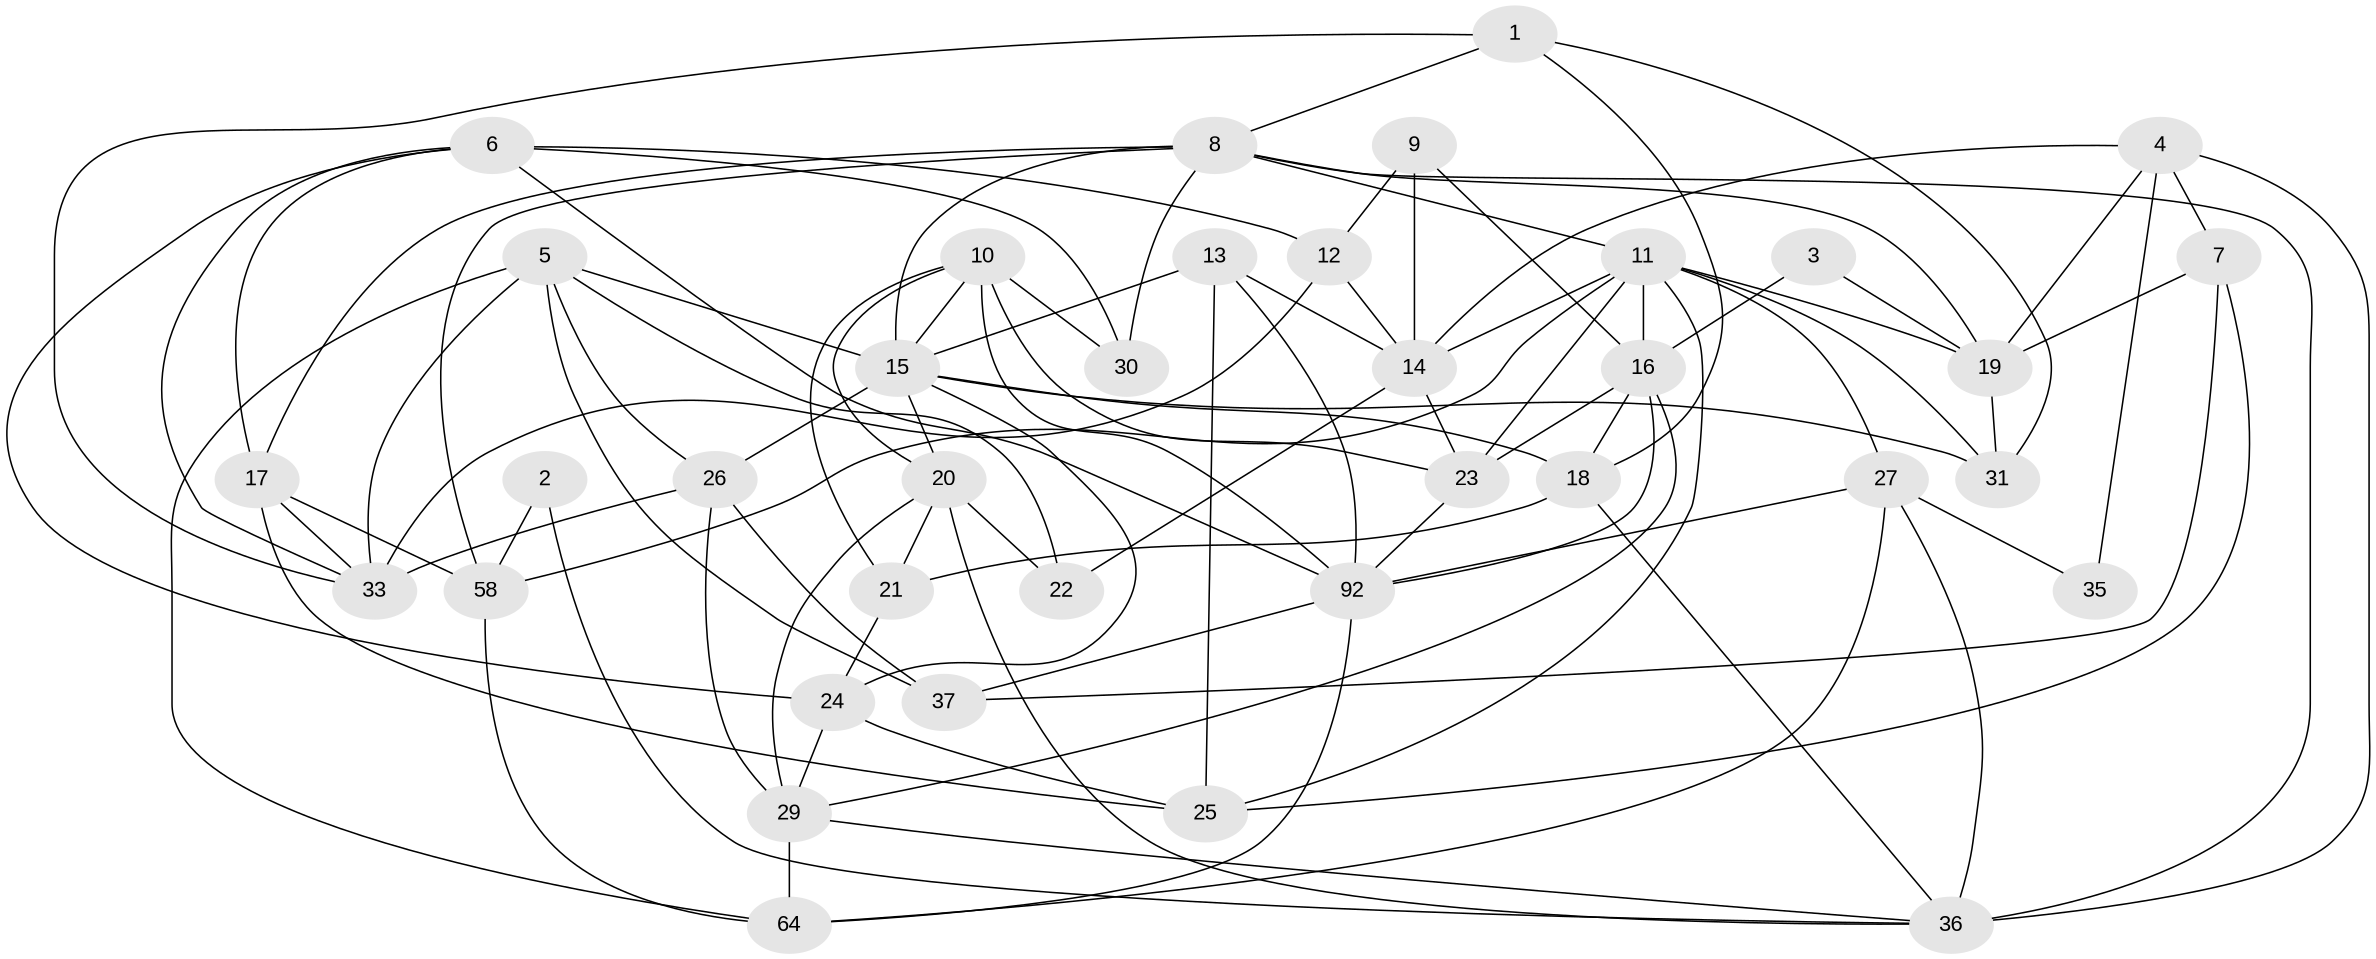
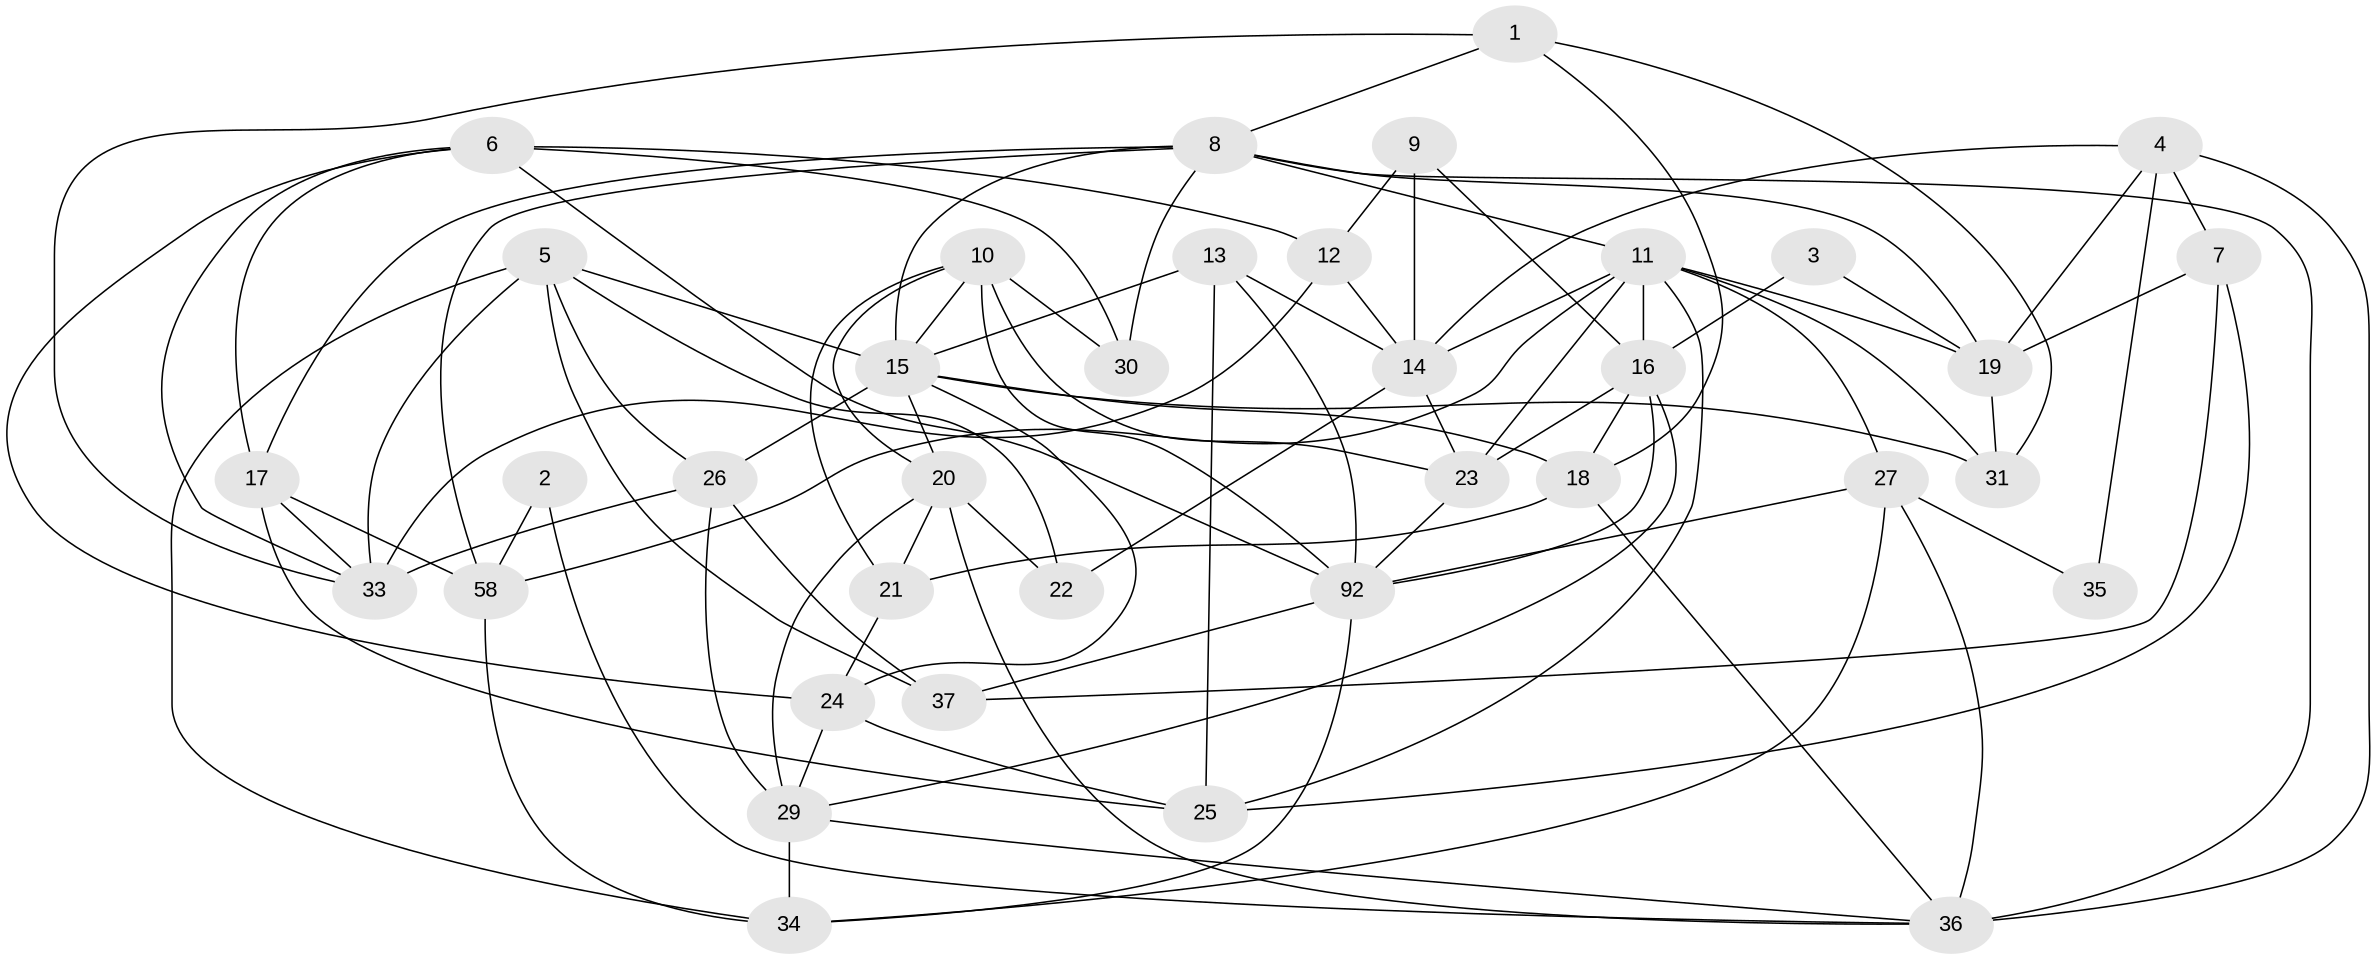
(789, 925) -> (789, 925)
